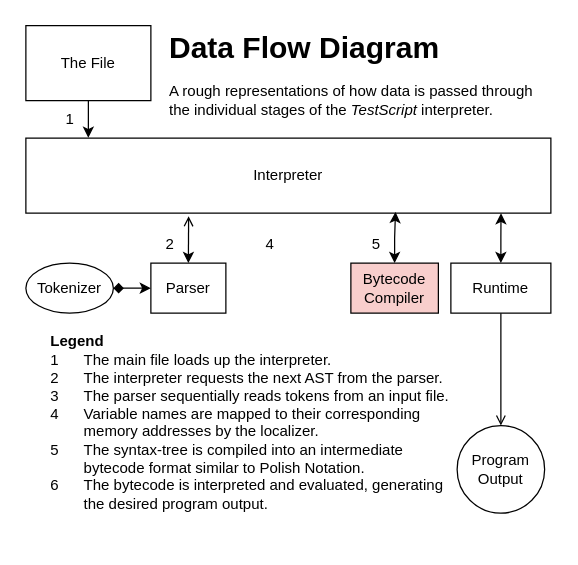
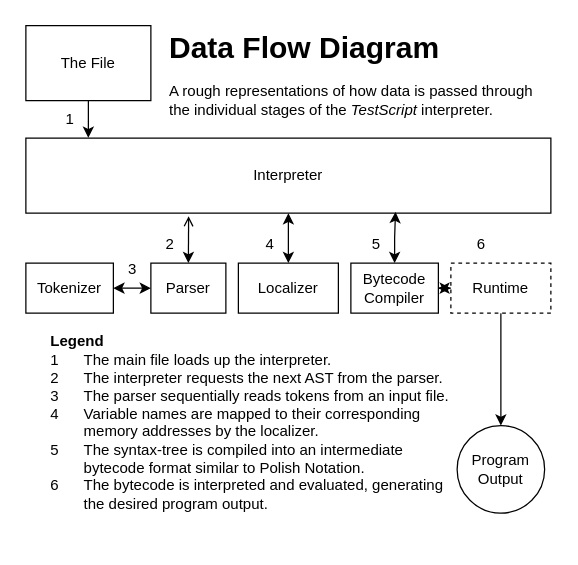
none -> (288, 238)
(501, 238) -> (445, 288)
none -> (481, 244)
none -> (132, 269)
(69, 288) -> (69, 288)
(124, 288) -> (123, 288)
none -> (288, 288)
(394, 288) -> (394, 288)
(501, 288) -> (501, 288)
(501, 417) -> (501, 416)
